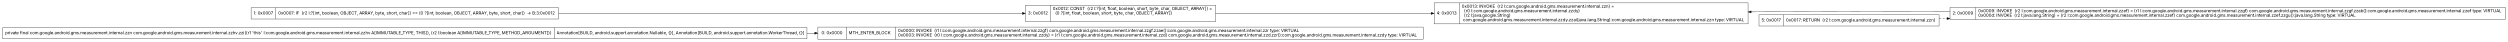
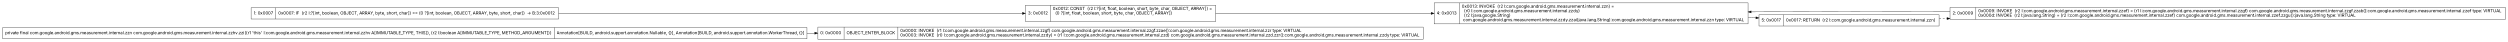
none -> (1752, 18)
(870, 33) -> (871, 33)
